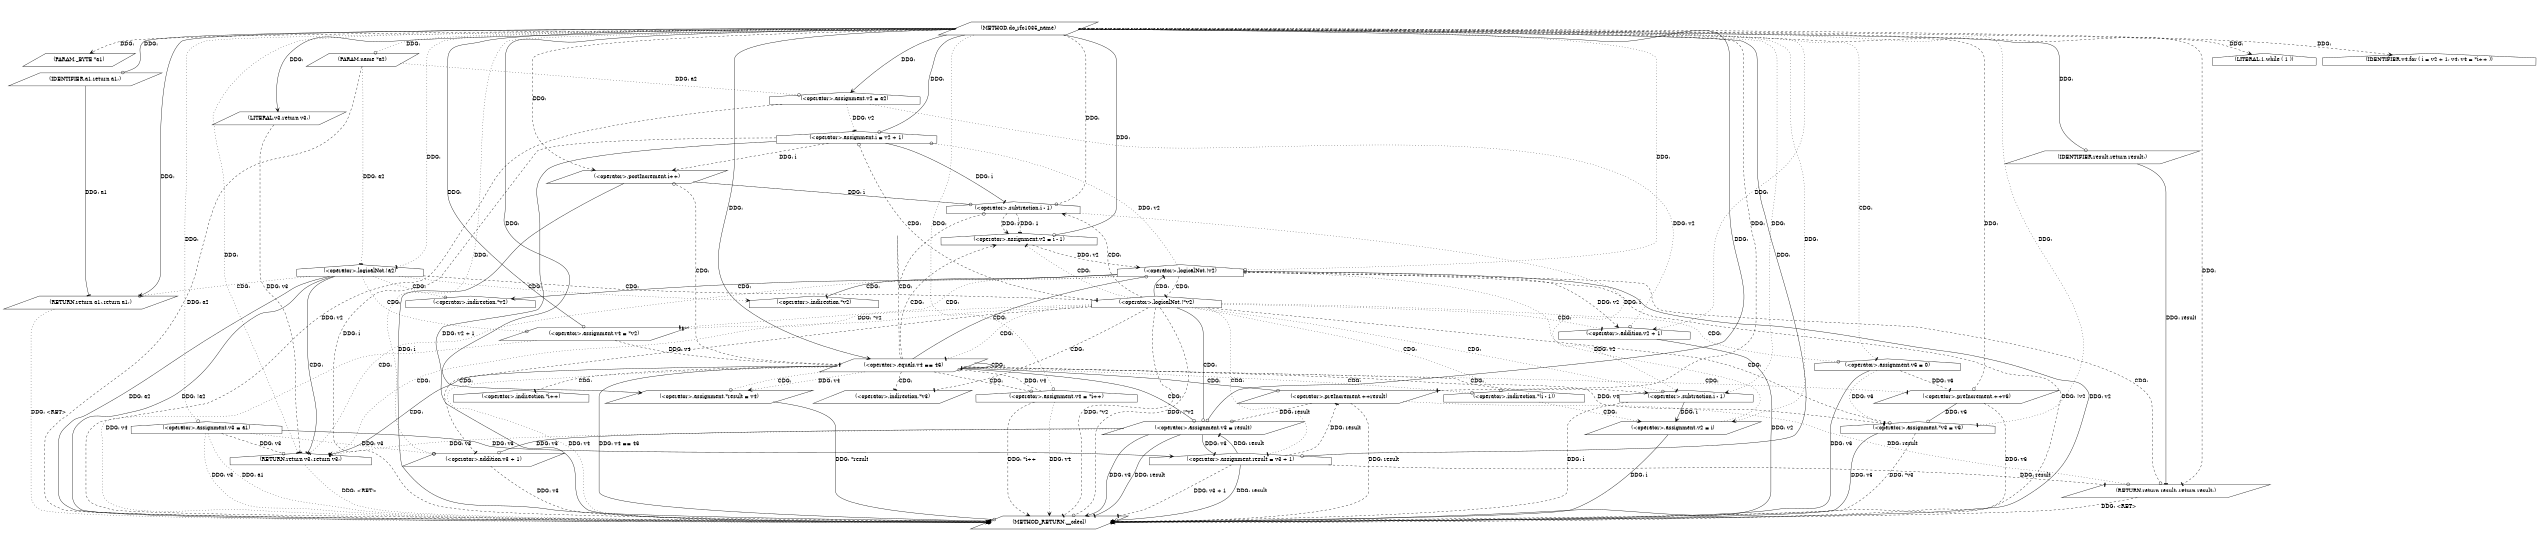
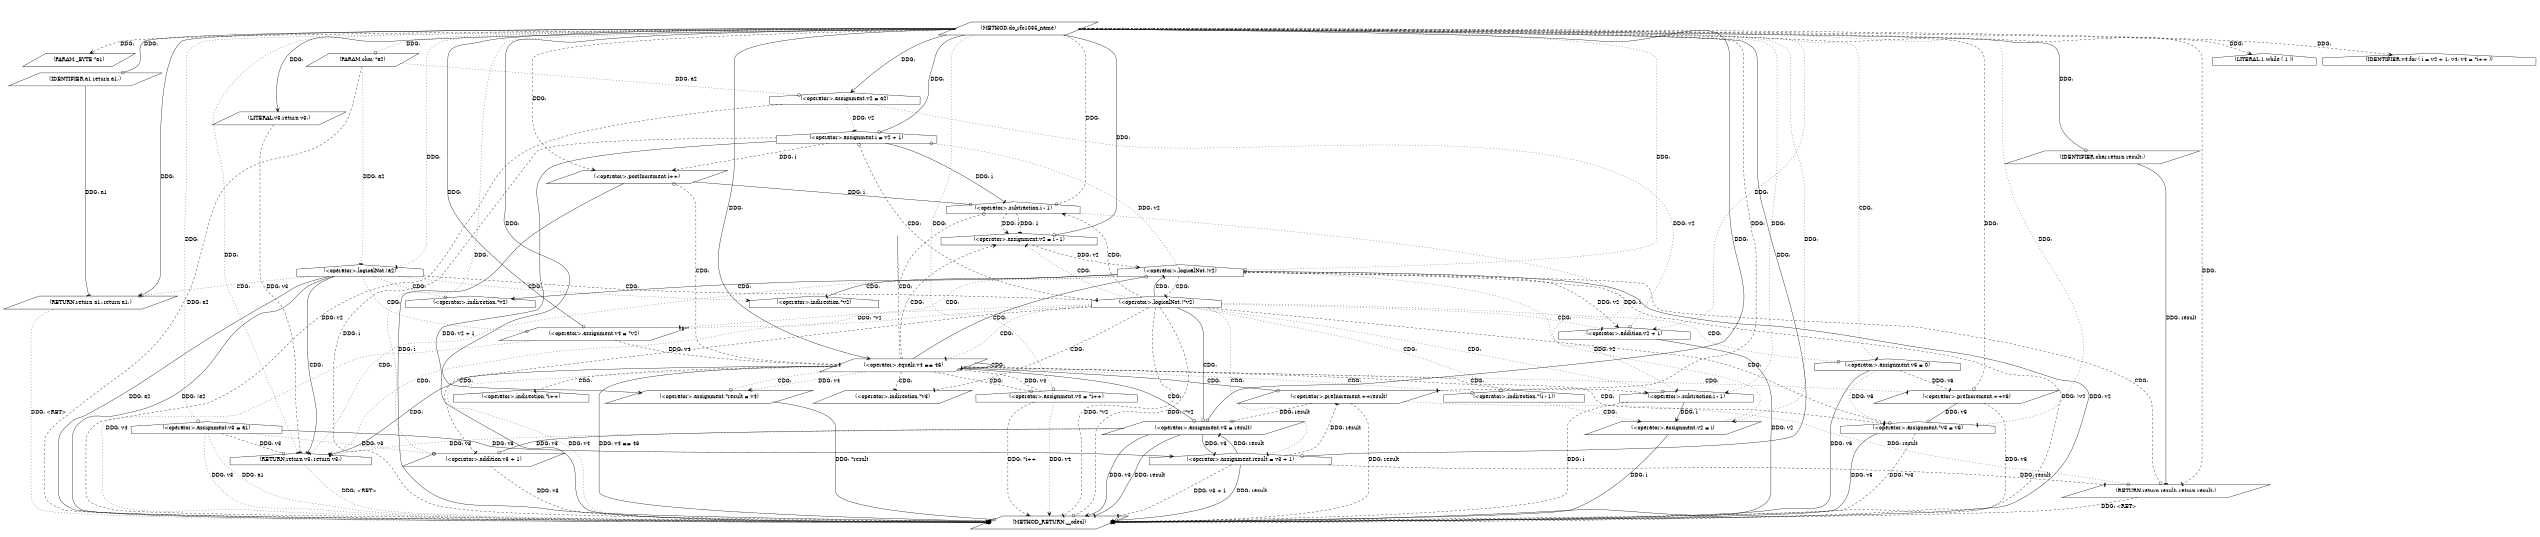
(363, 60) -> (363, 60)
(2102, 157) -> (2102, 157)
(1609, 397) -> (1609, 397)
